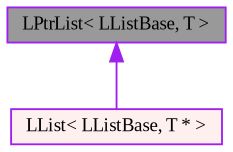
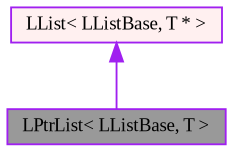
(117, 85) -> (117, 85)
